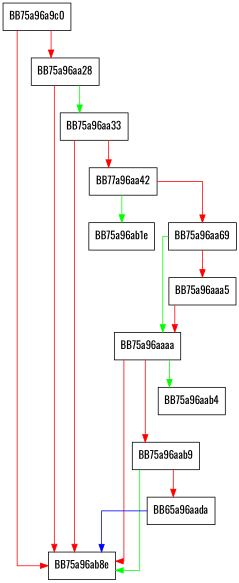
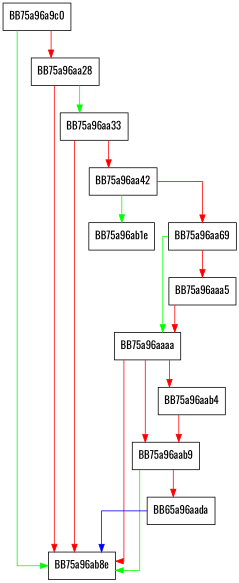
(123, 181) -> (123, 181)
(17, 310) -> (17, 310)
(169, 370) -> (169, 370)
none -> (179, 425)
